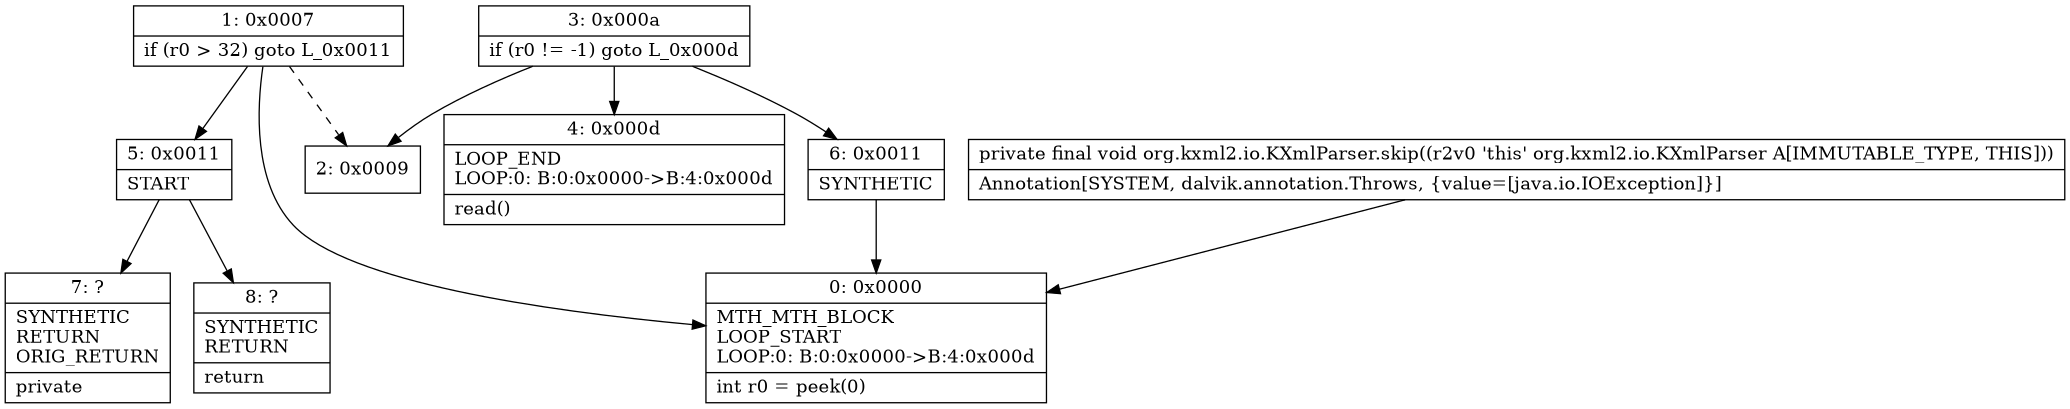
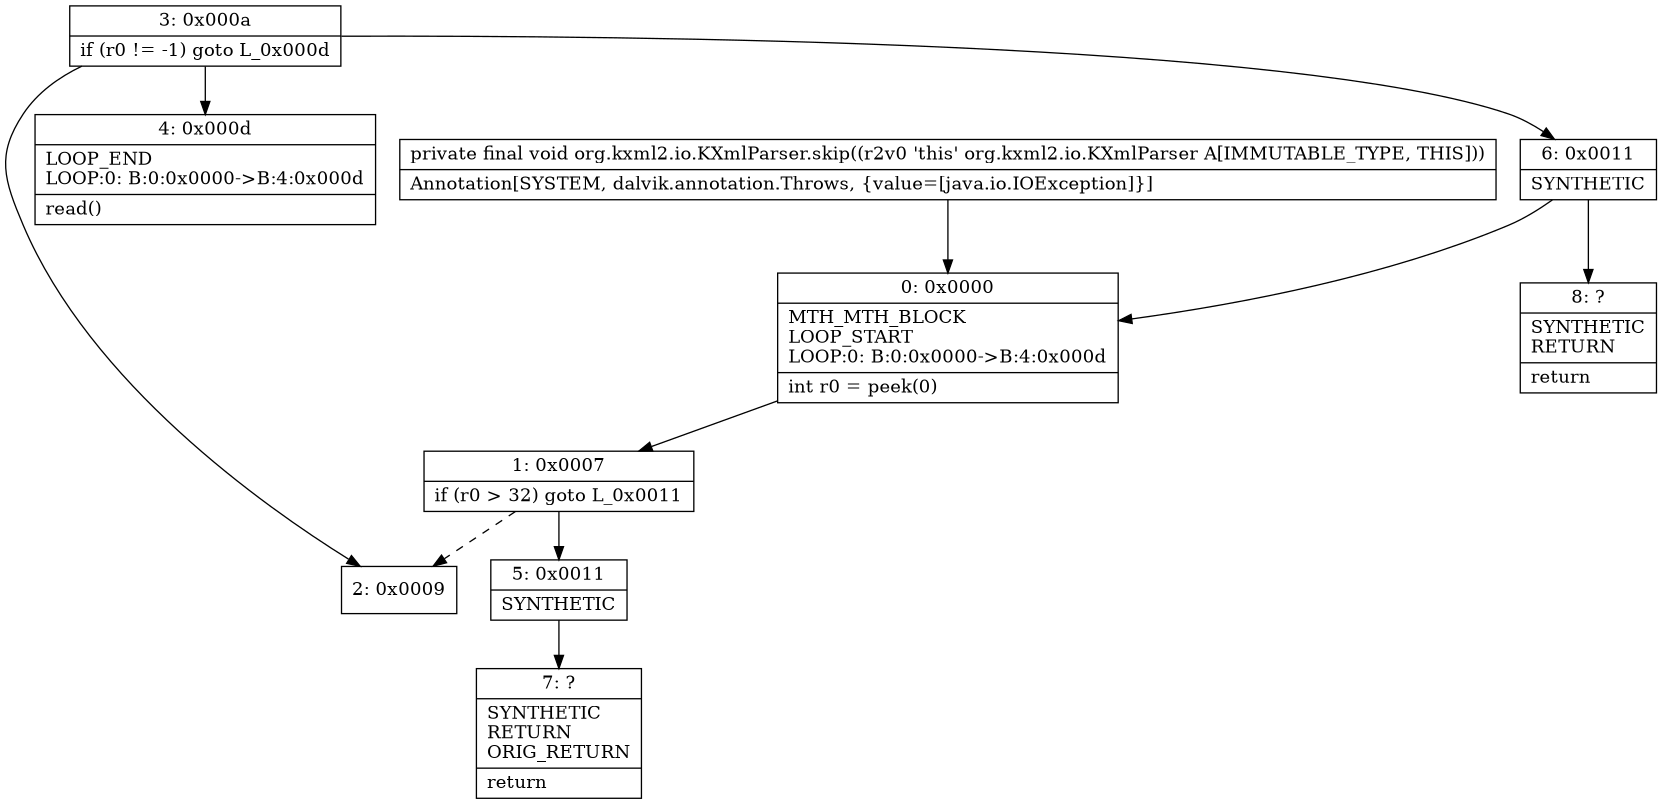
(158, 184) -> (559, 604)
(208, 235) -> (1588, 235)
(405, 278) -> (714, 424)
(50, 387) -> (517, 783)
